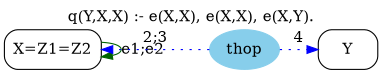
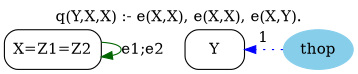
(299, 38) -> (264, 38)
(161, 50) -> none
